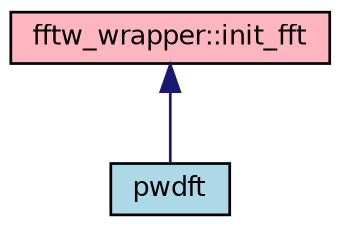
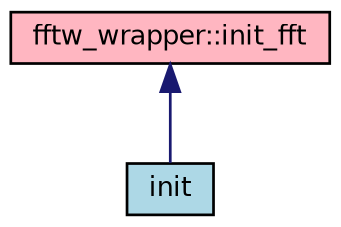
(170, 189) -> (170, 189)
